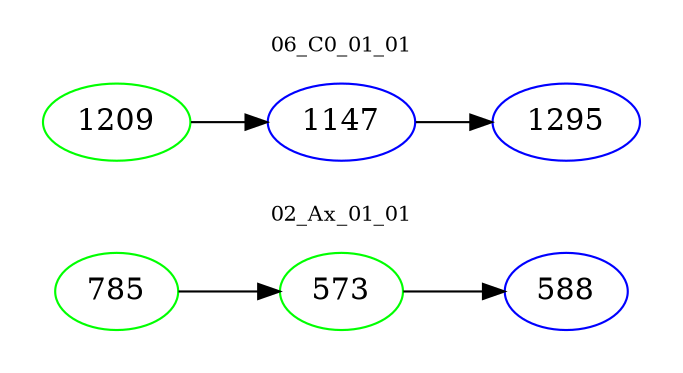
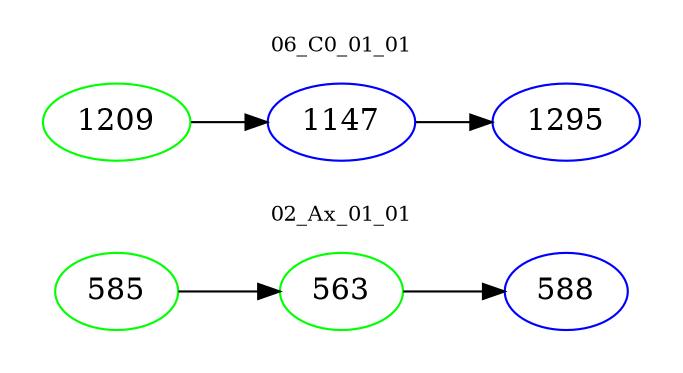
(117, 291) -> (117, 291)
(341, 291) -> (341, 291)
